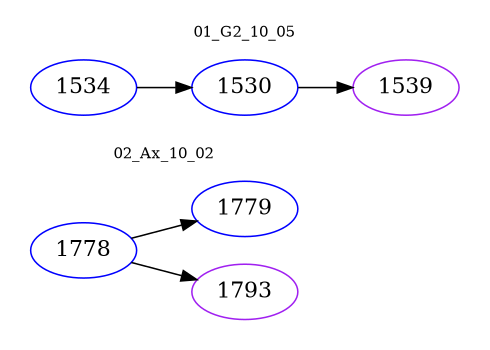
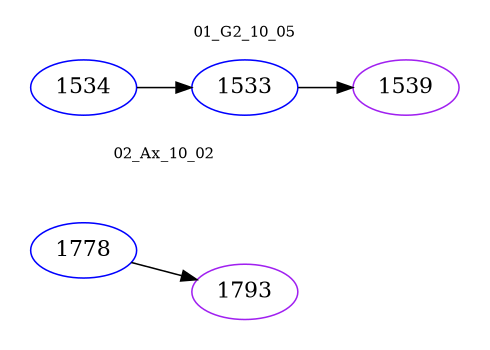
(245, 88) -> (245, 88)
(245, 209) -> none
